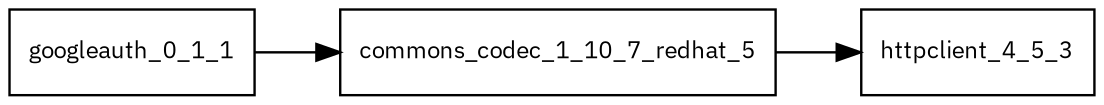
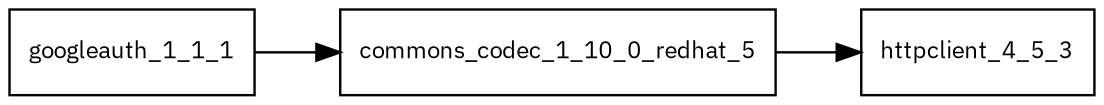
(132, 52) -> (132, 52)
(558, 52) -> (558, 52)
